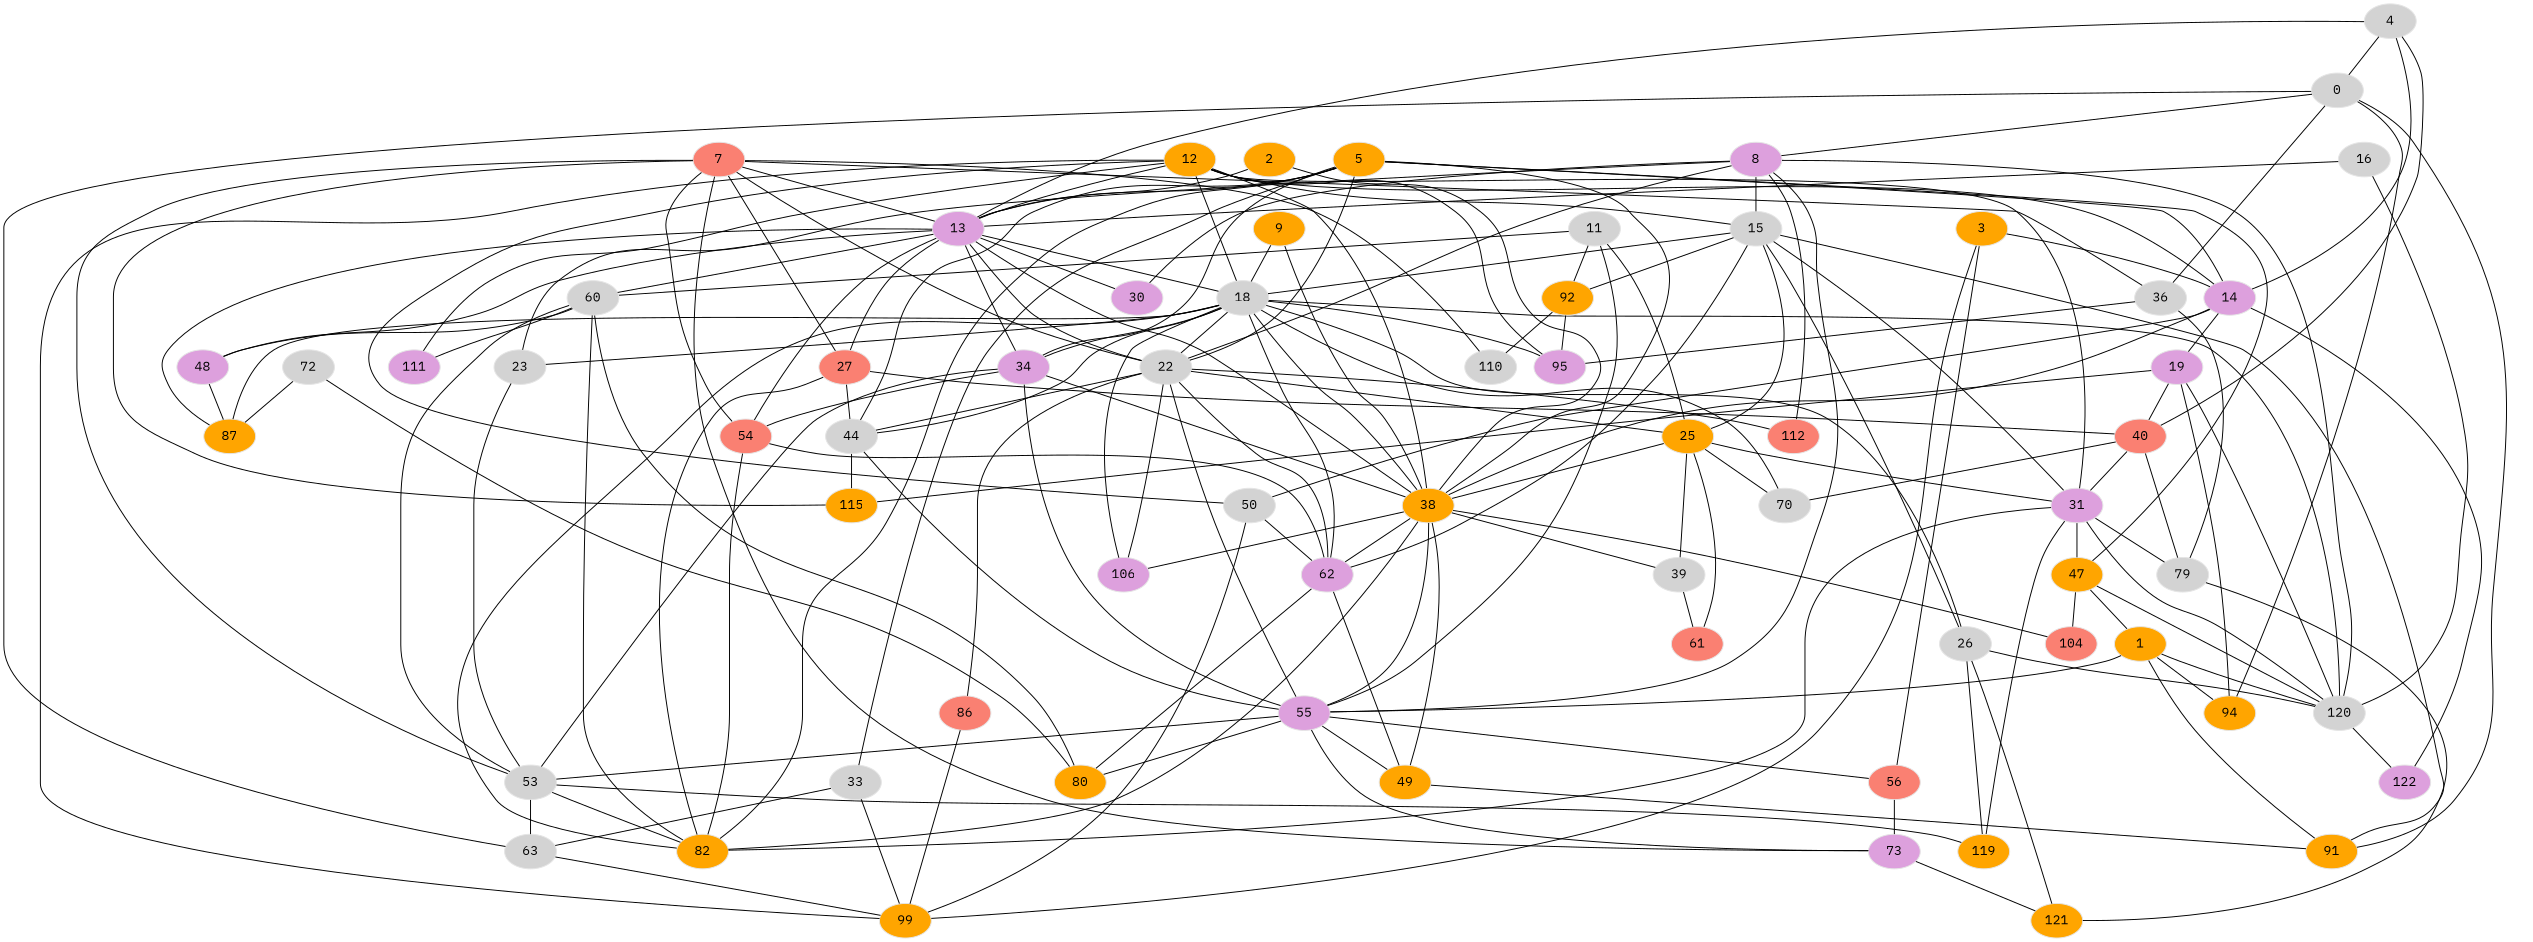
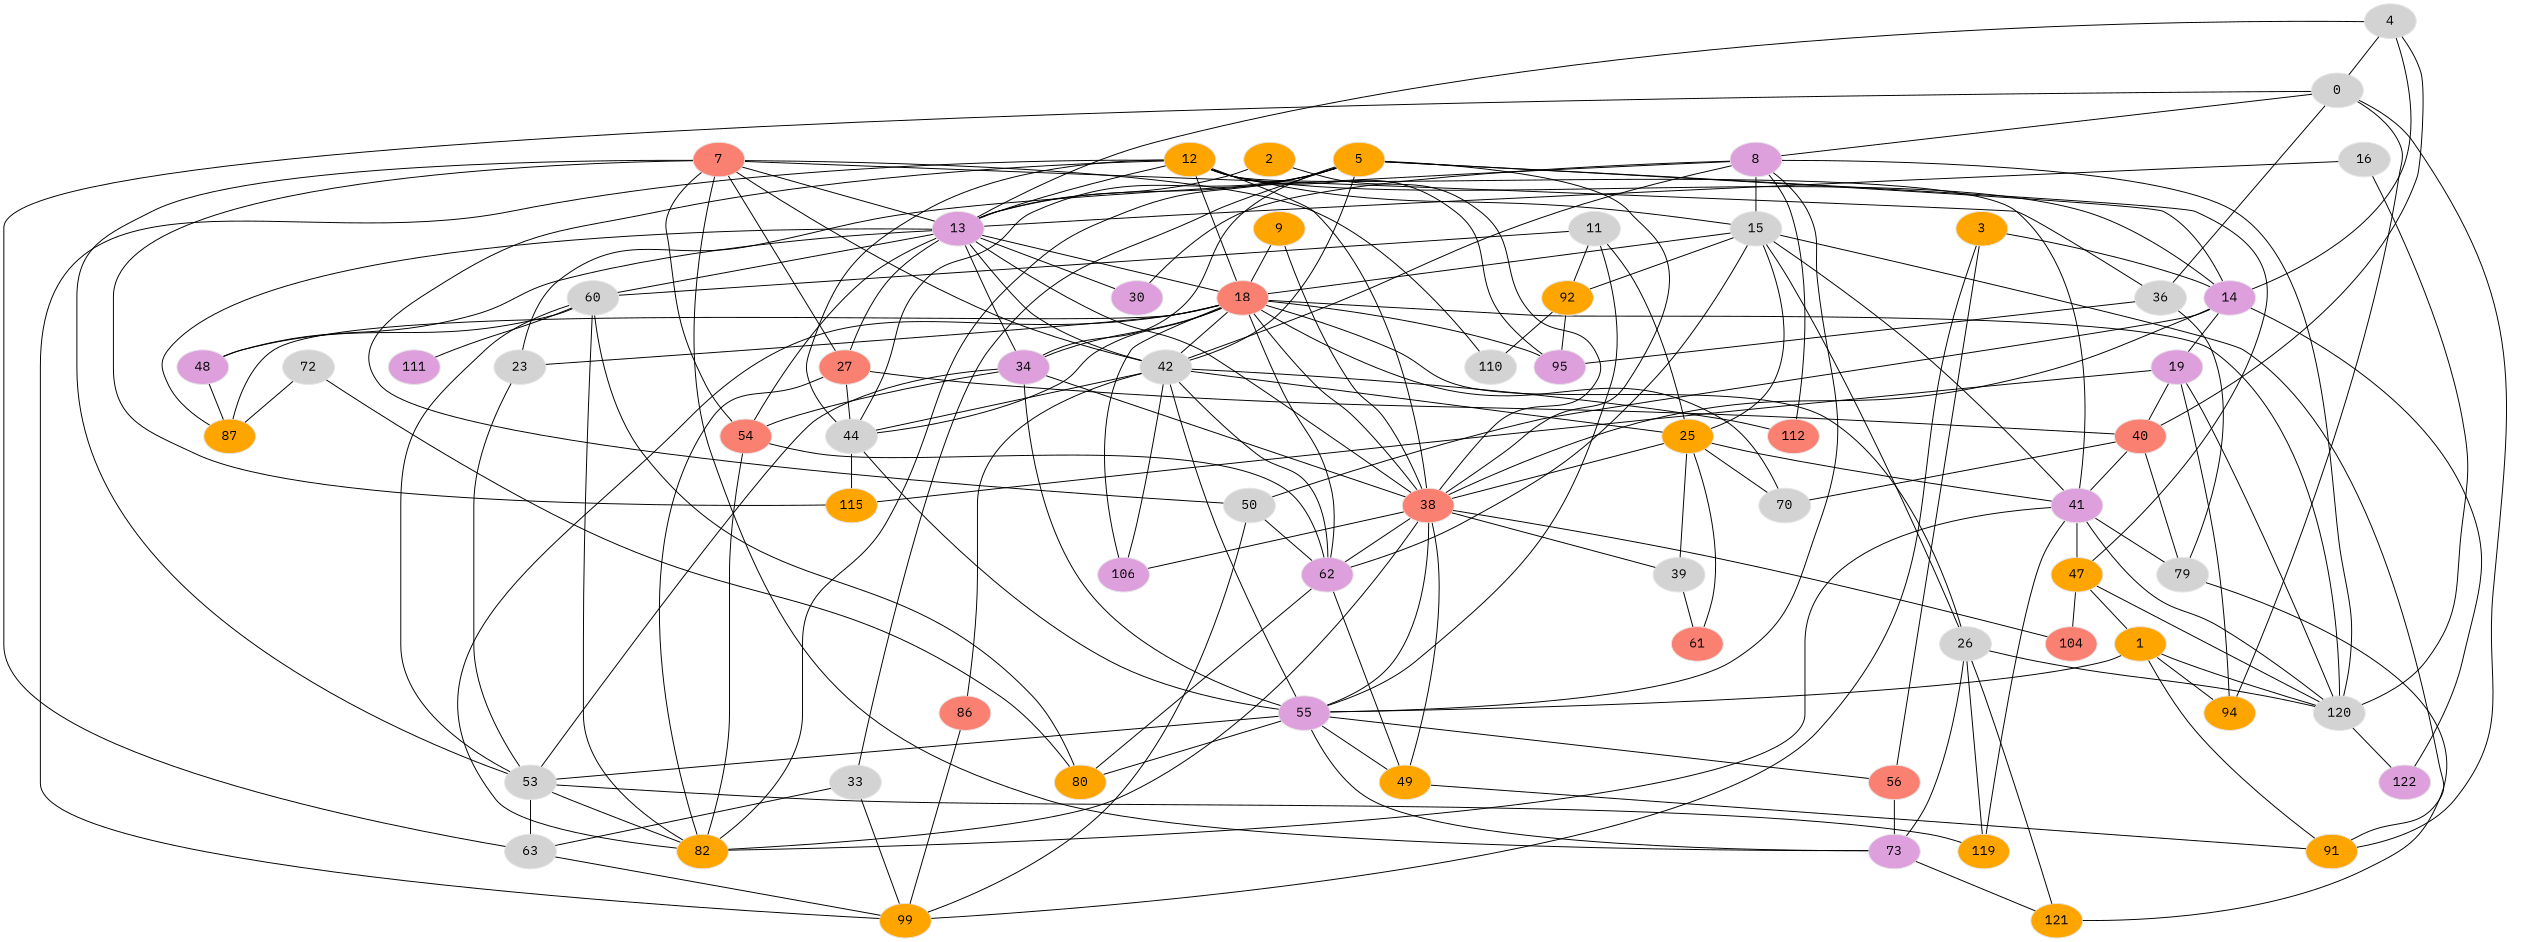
(776, 219) -> (905, 223)
(1243, 298) -> (1243, 298)
(1166, 367) -> (1166, 367)
(1428, 506) -> (1428, 506)
(2077, 506) -> (2077, 506)
none -> (1945, 752)
